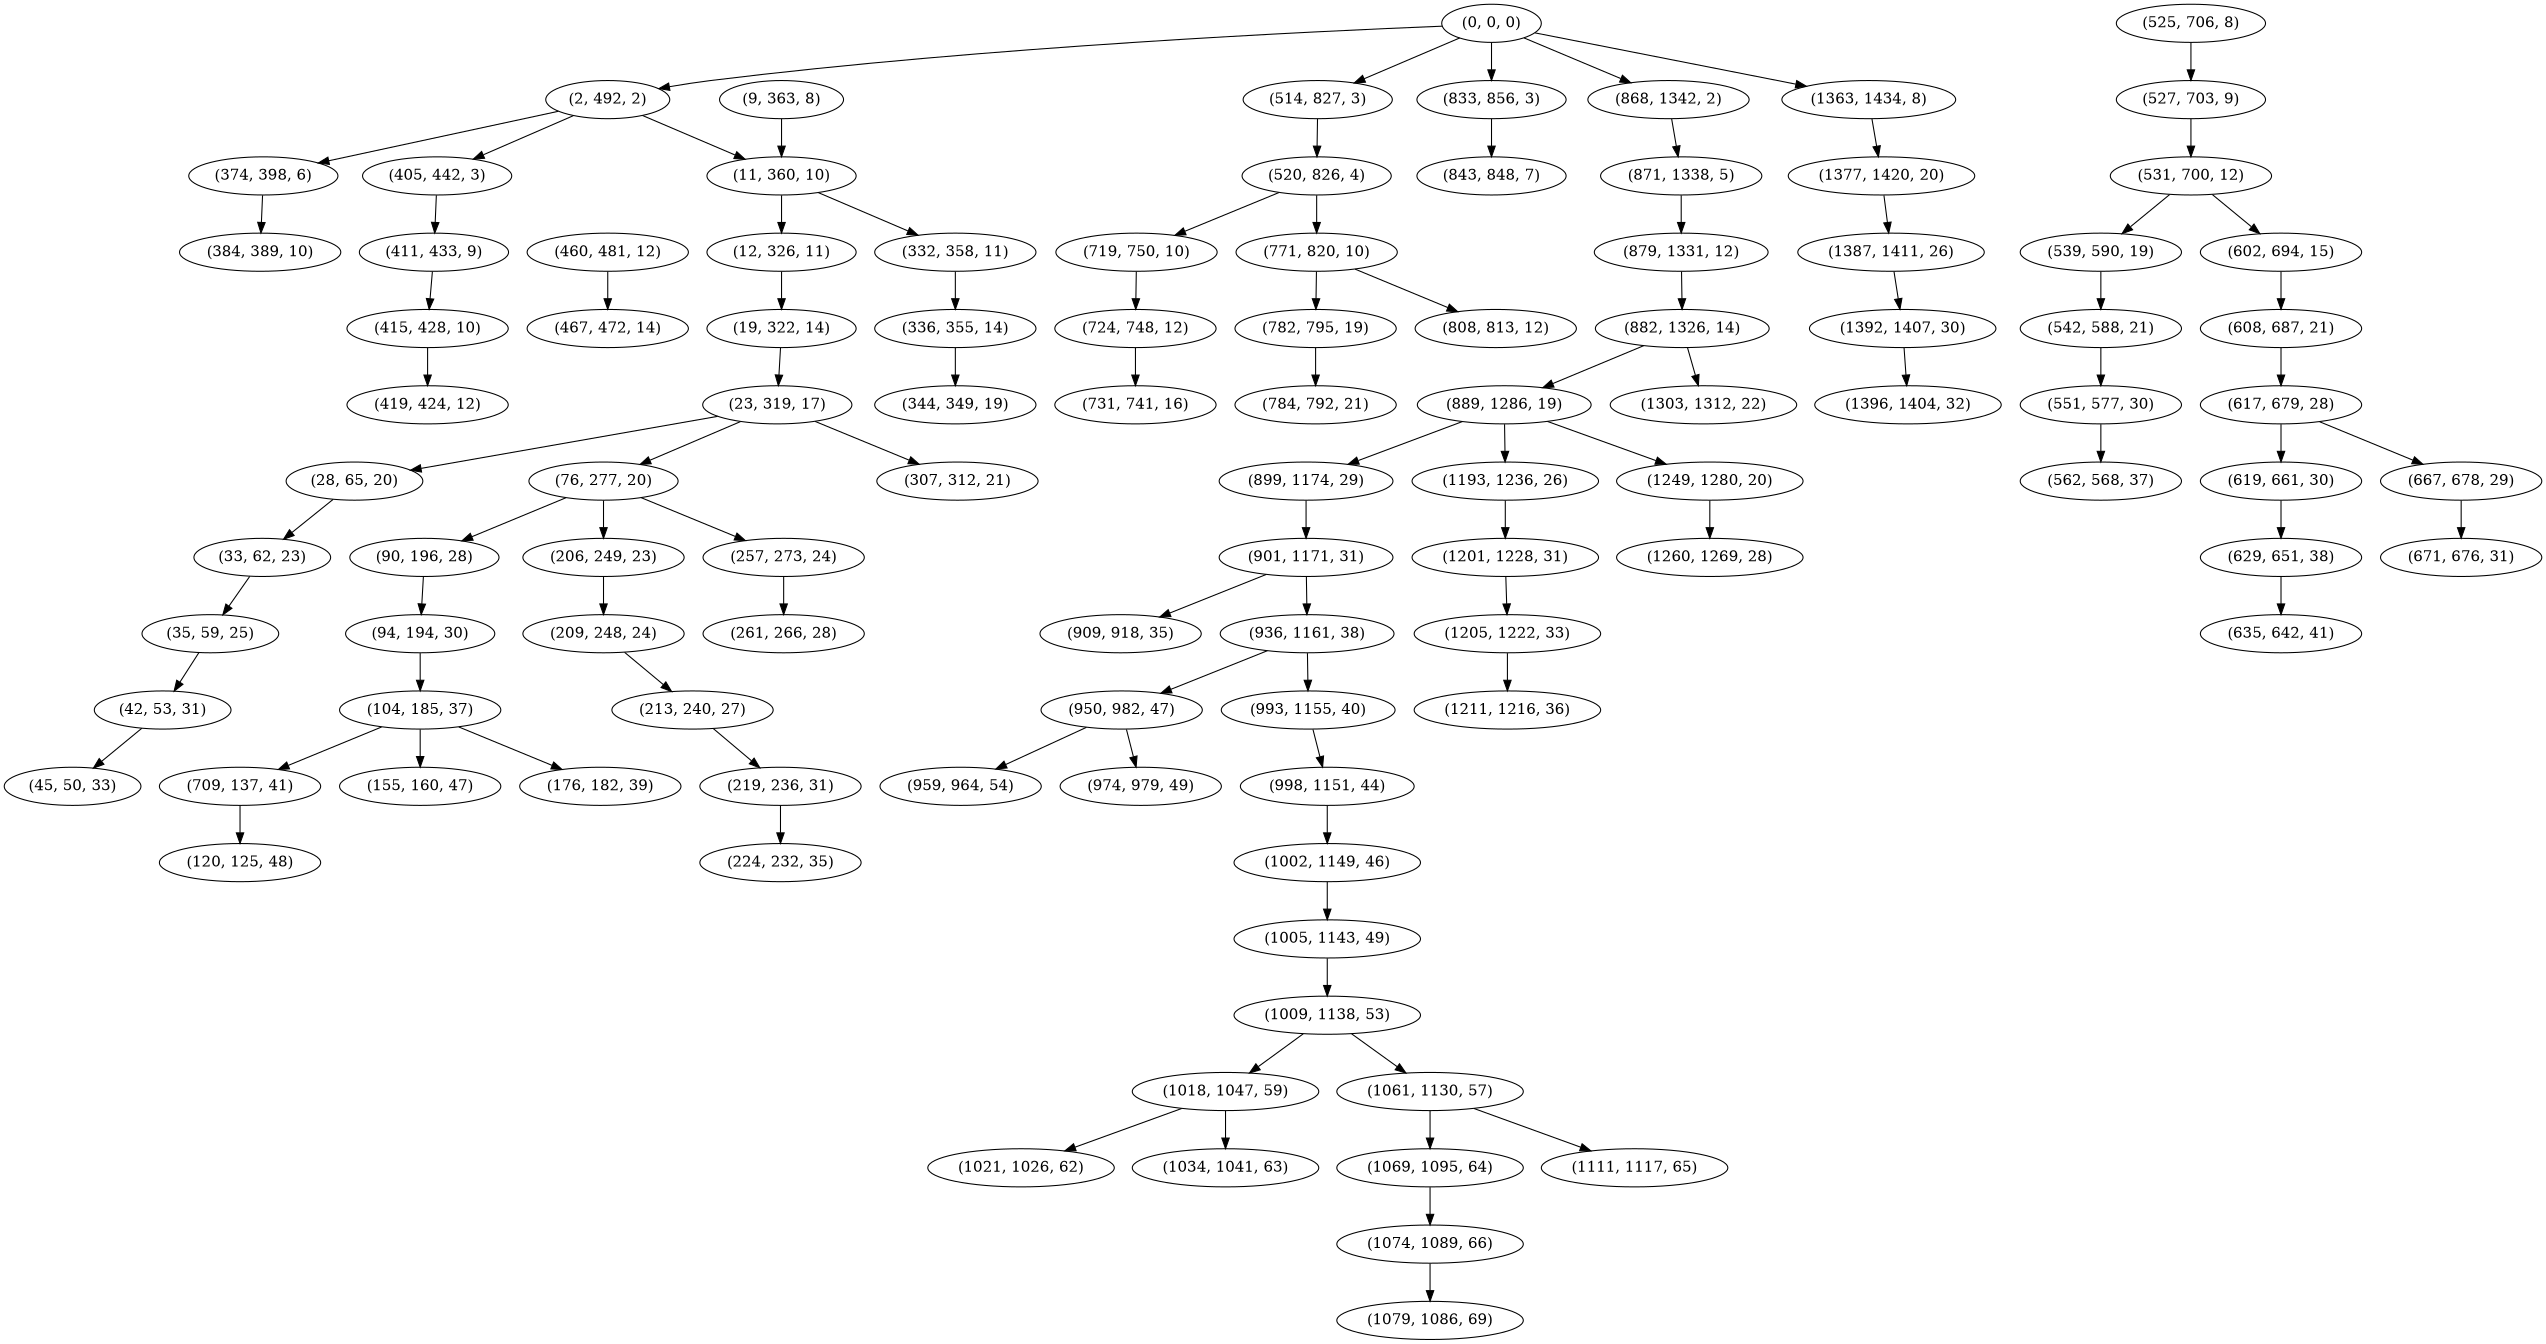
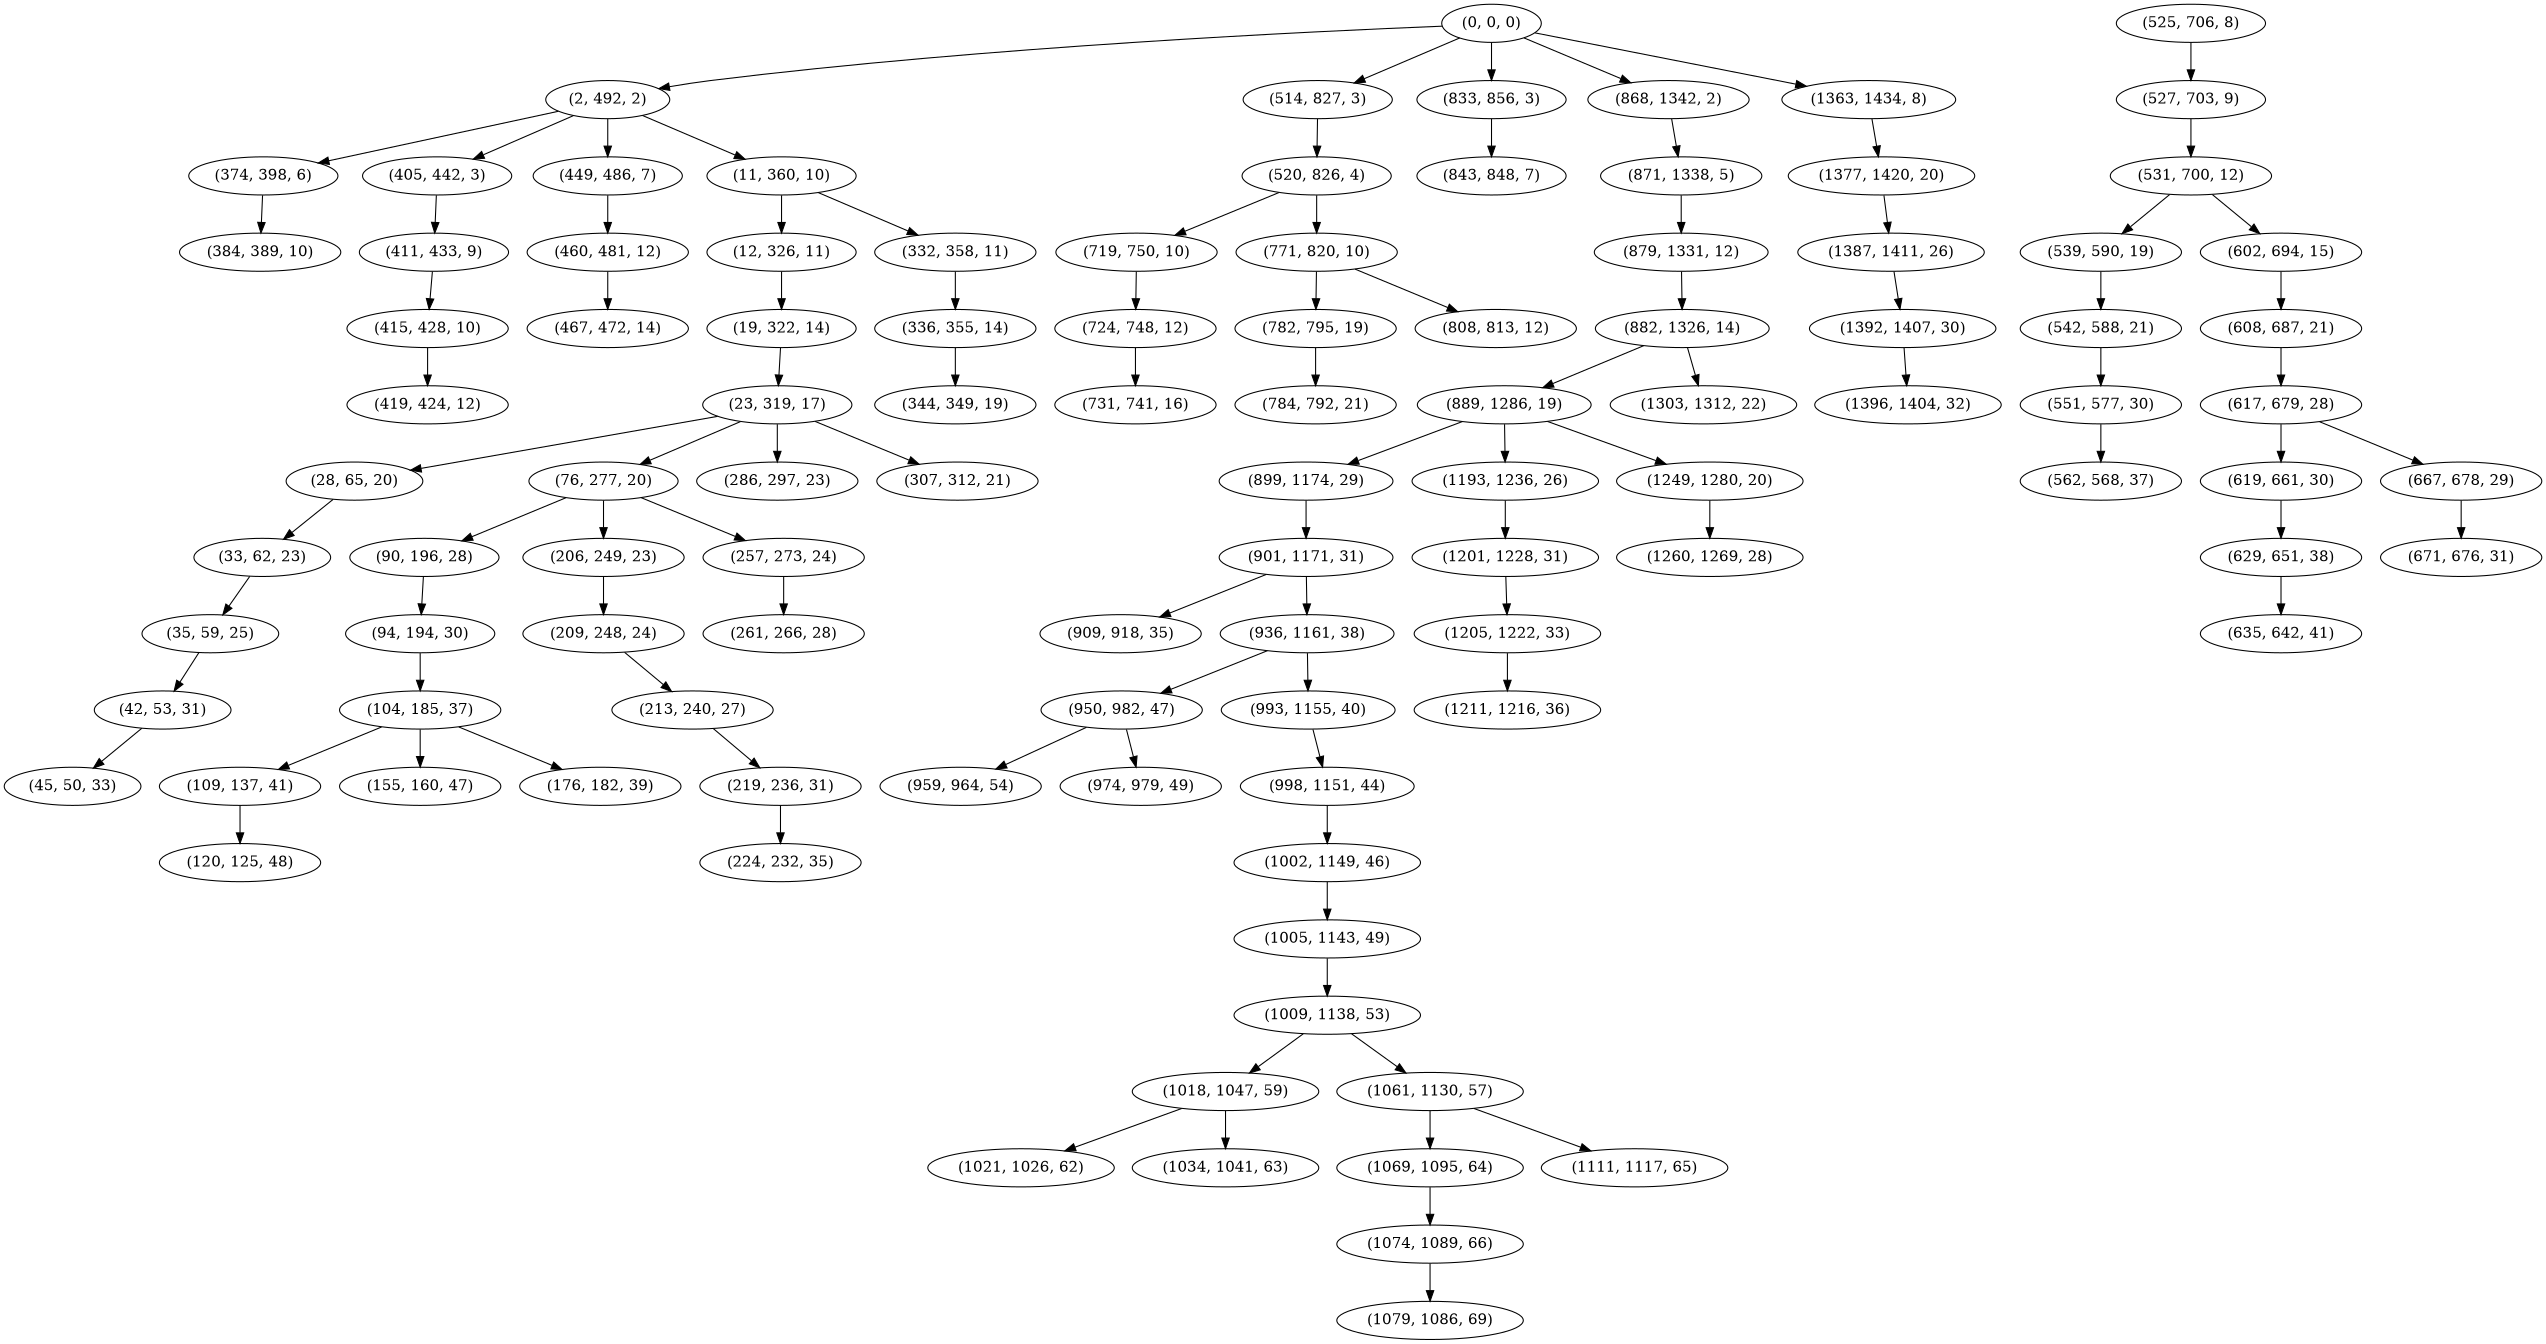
(782, 100) -> none
none -> (608, 176)
none -> (777, 481)
(240, 786) -> (240, 786)
